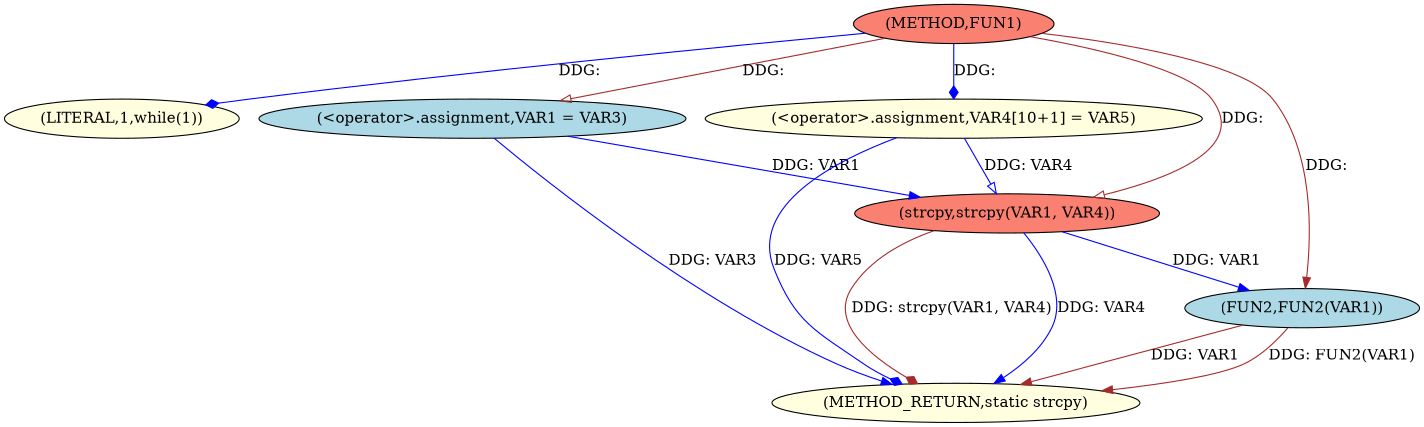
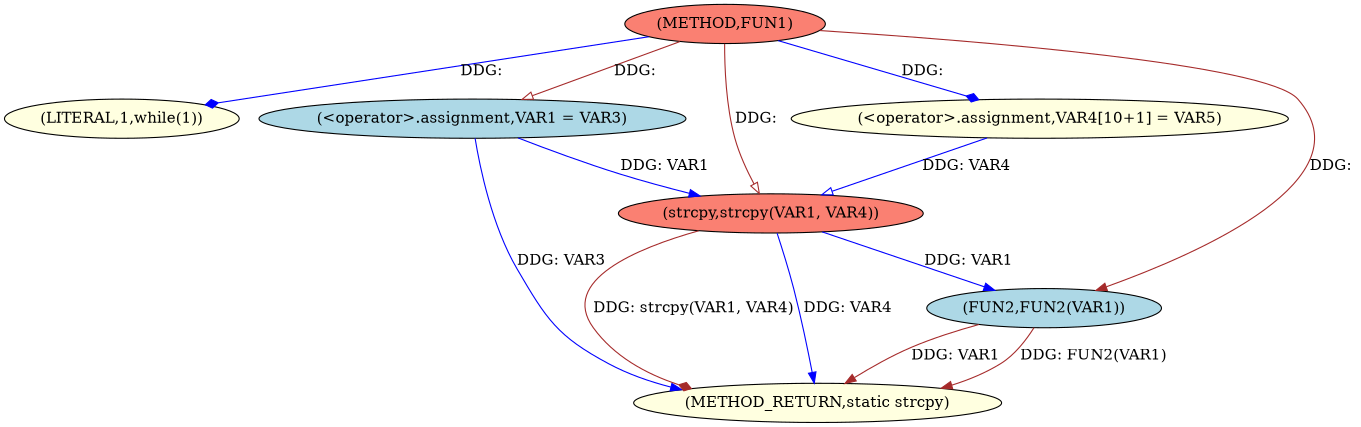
(771, 252) -> none
